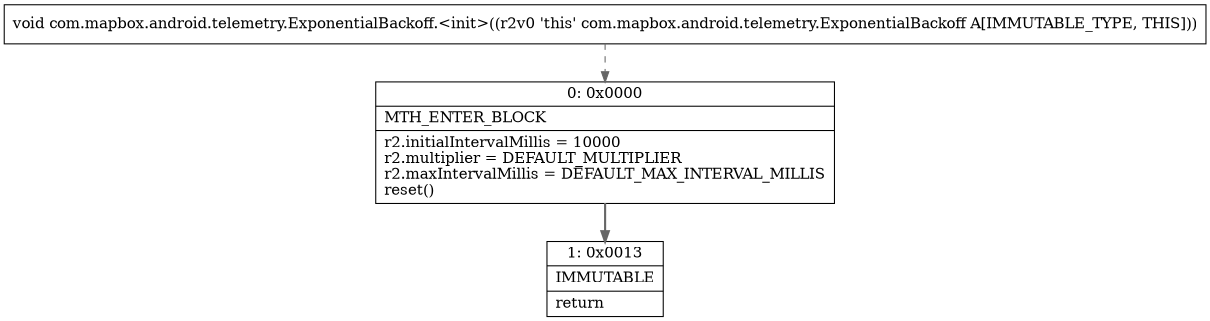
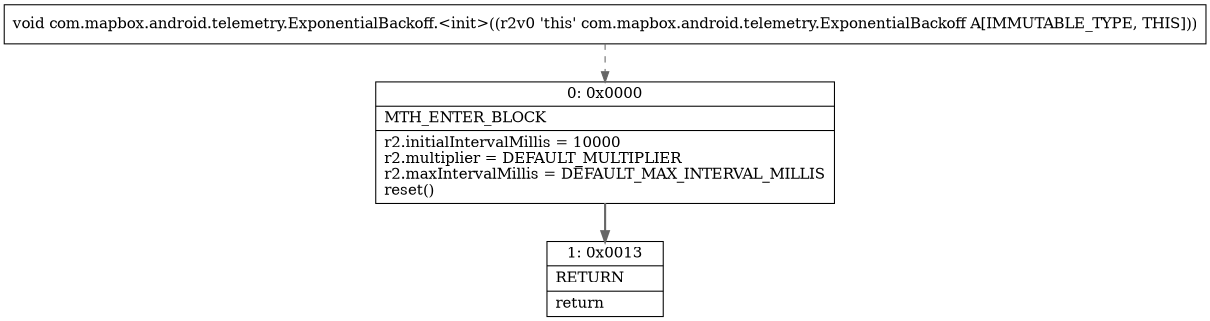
(605, 278) -> (590, 278)
